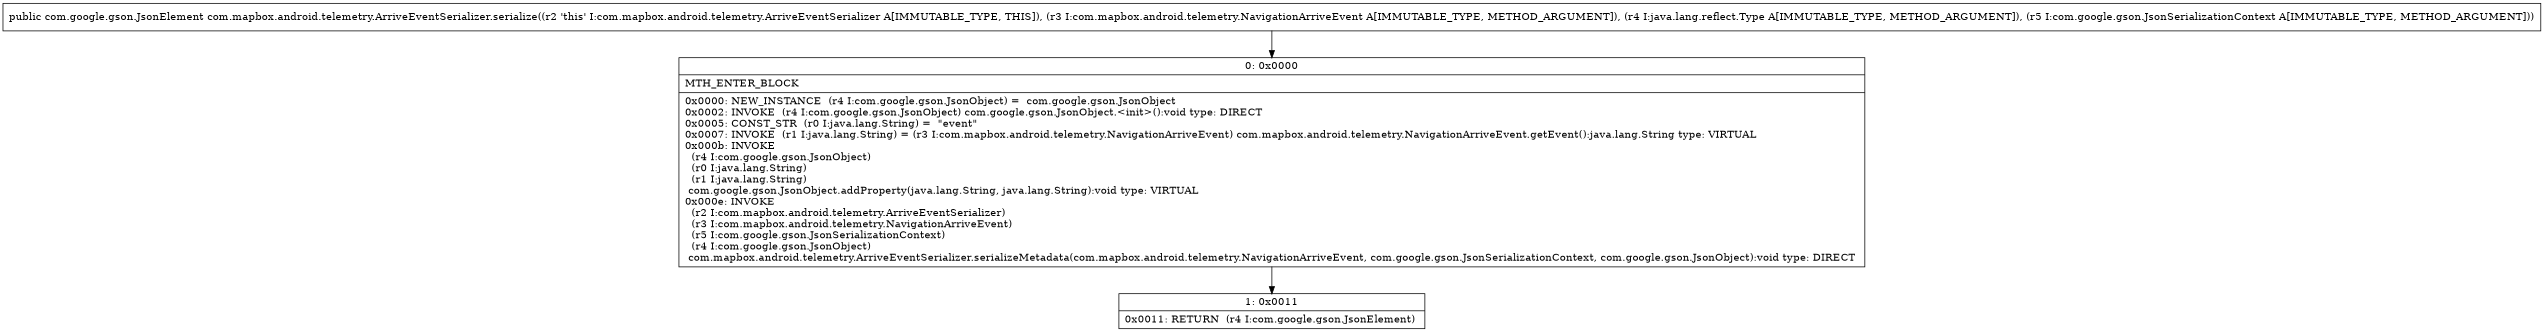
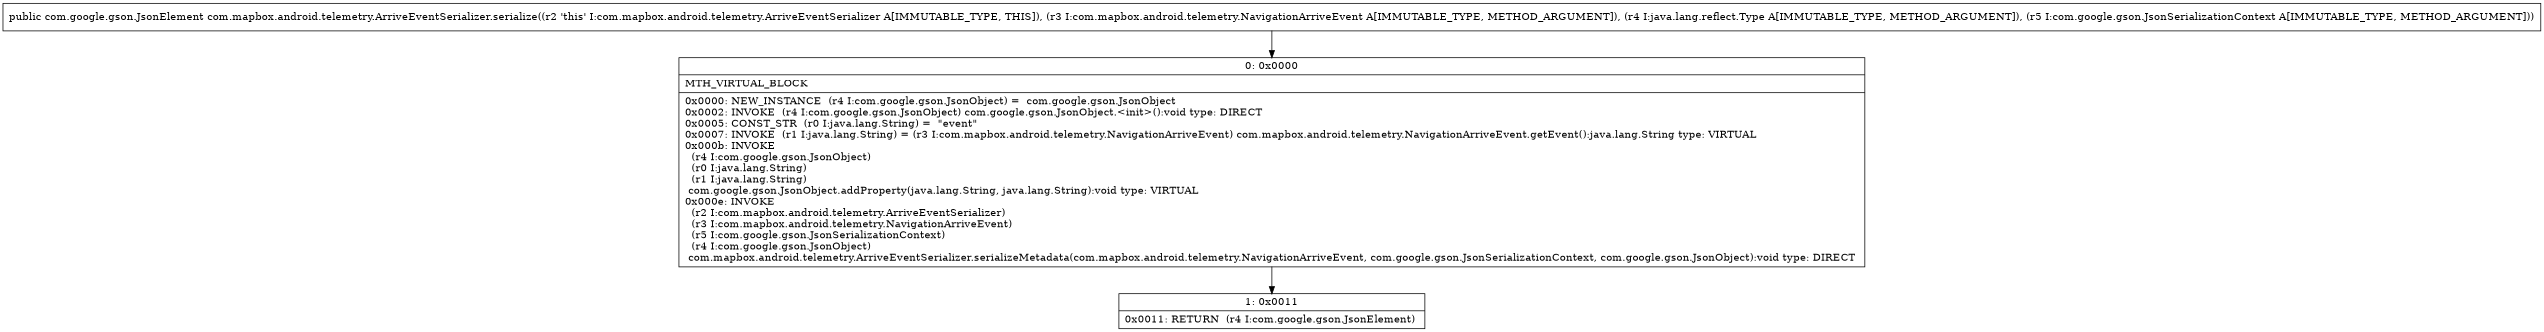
(742, 83) -> (747, 83)
